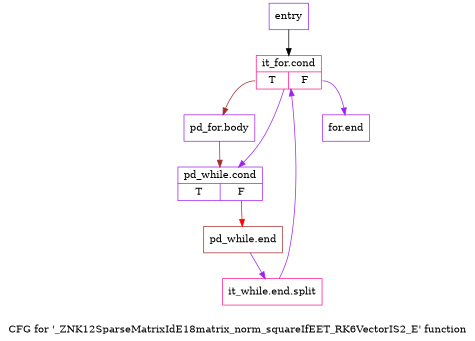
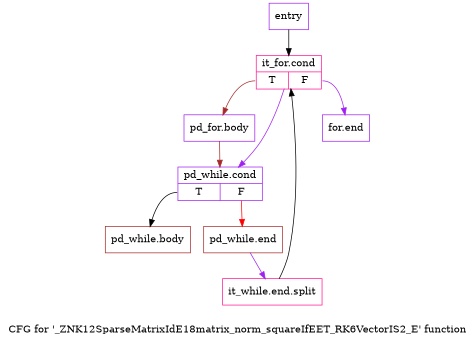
(296, 188) -> (296, 188)
none -> (148, 240)
